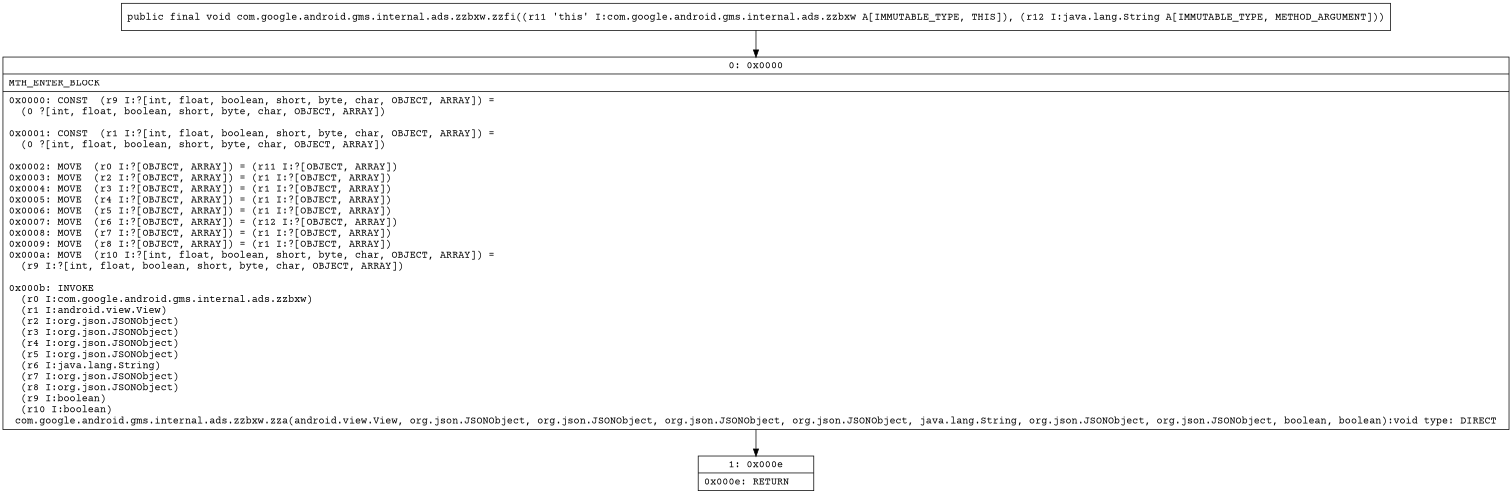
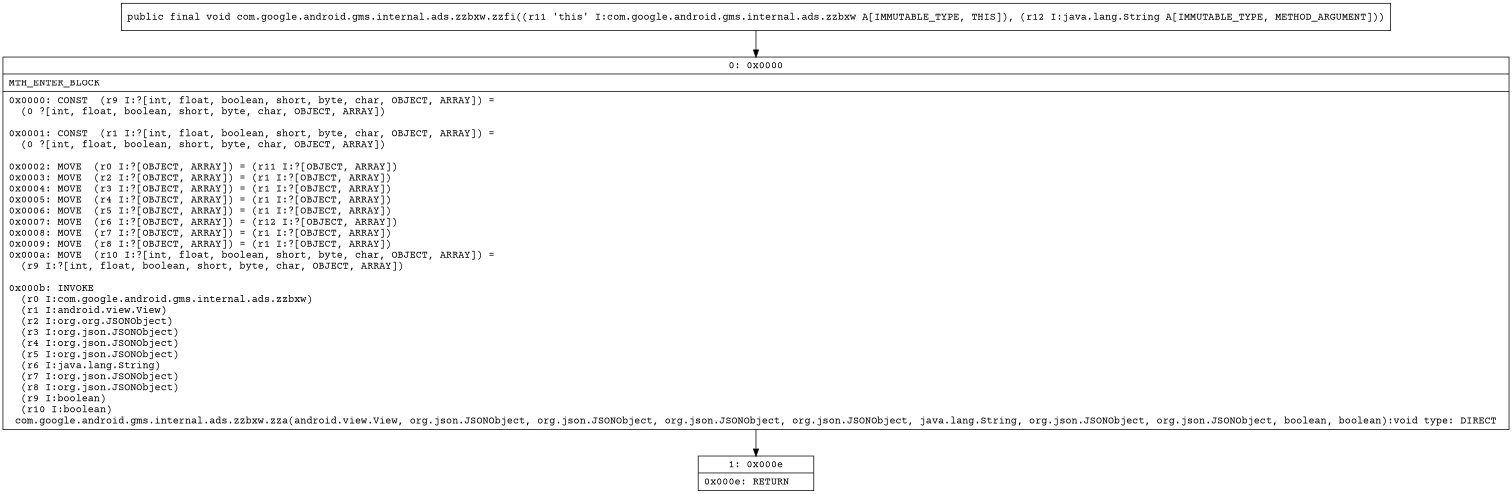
(94, 321) -> (91, 321)
